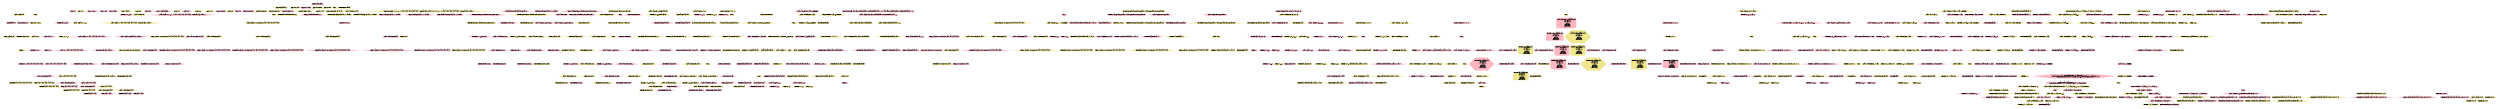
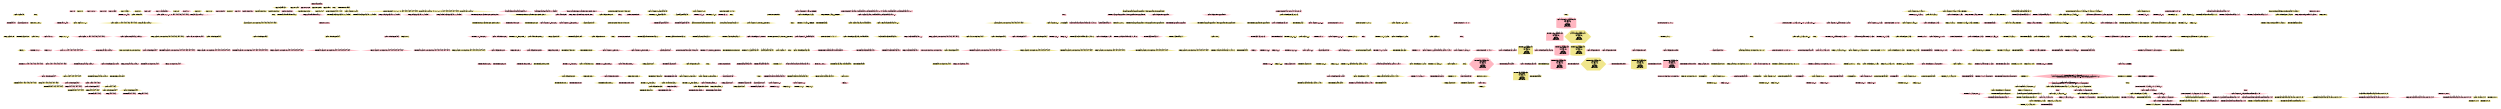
(604, 64) -> (604, 64)
